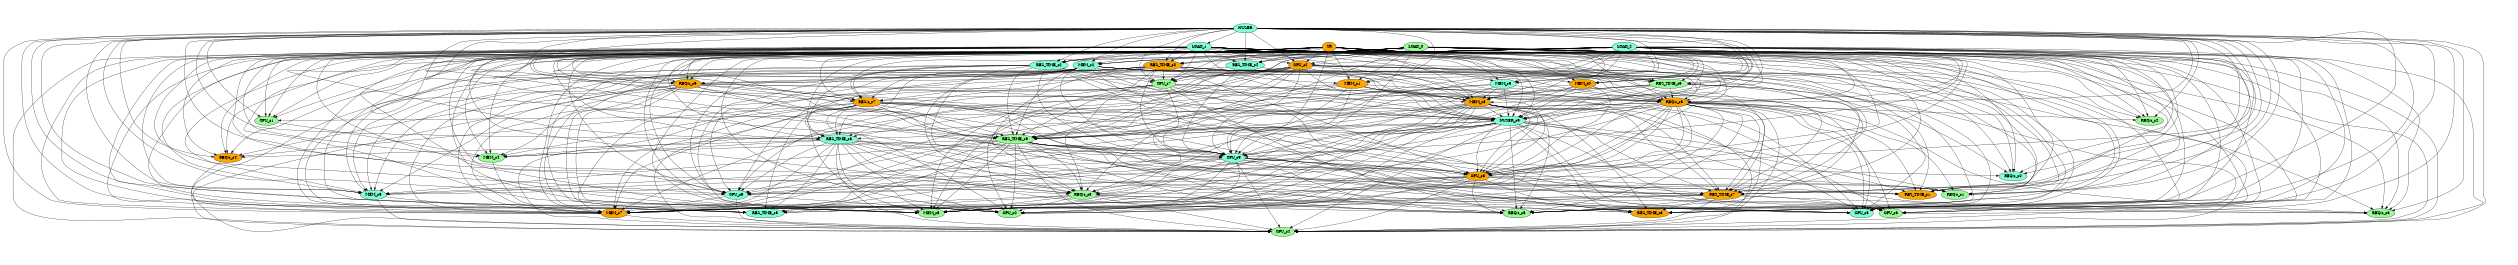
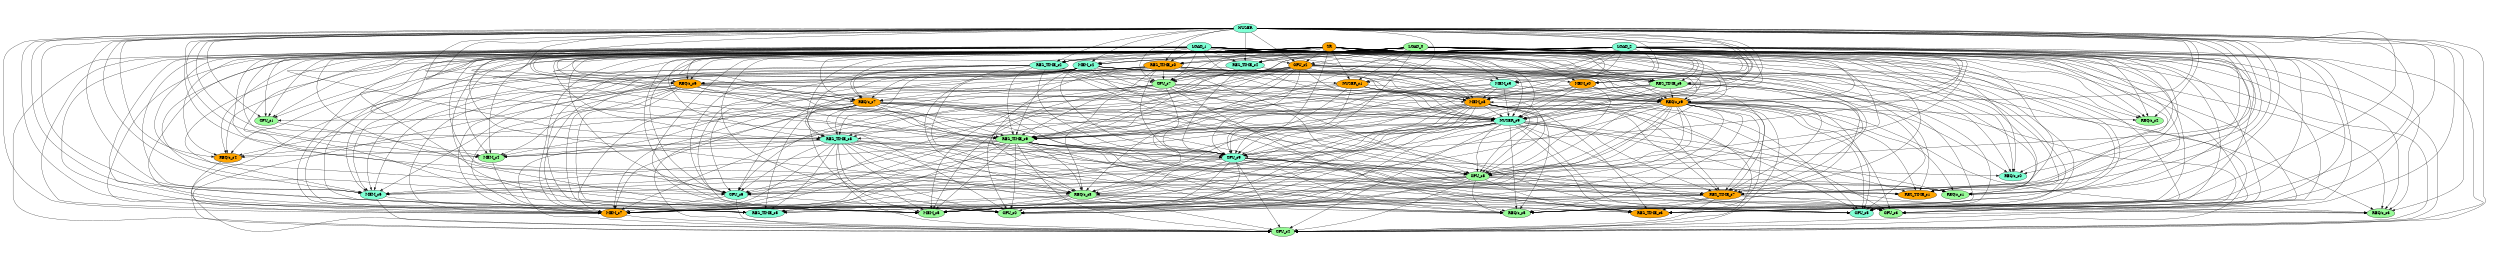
(1223, 37) -> (195, 47)
(1352, 84) -> (1352, 84)
(867, 102) -> (867, 102)
(1478, 176) -> (1478, 176)
